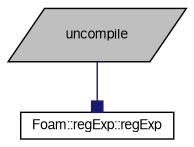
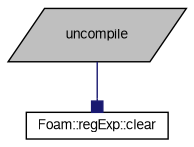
(97, 126) -> (97, 126)
